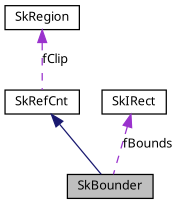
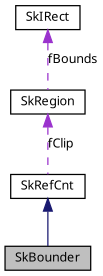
(120, 151) -> (48, 66)
